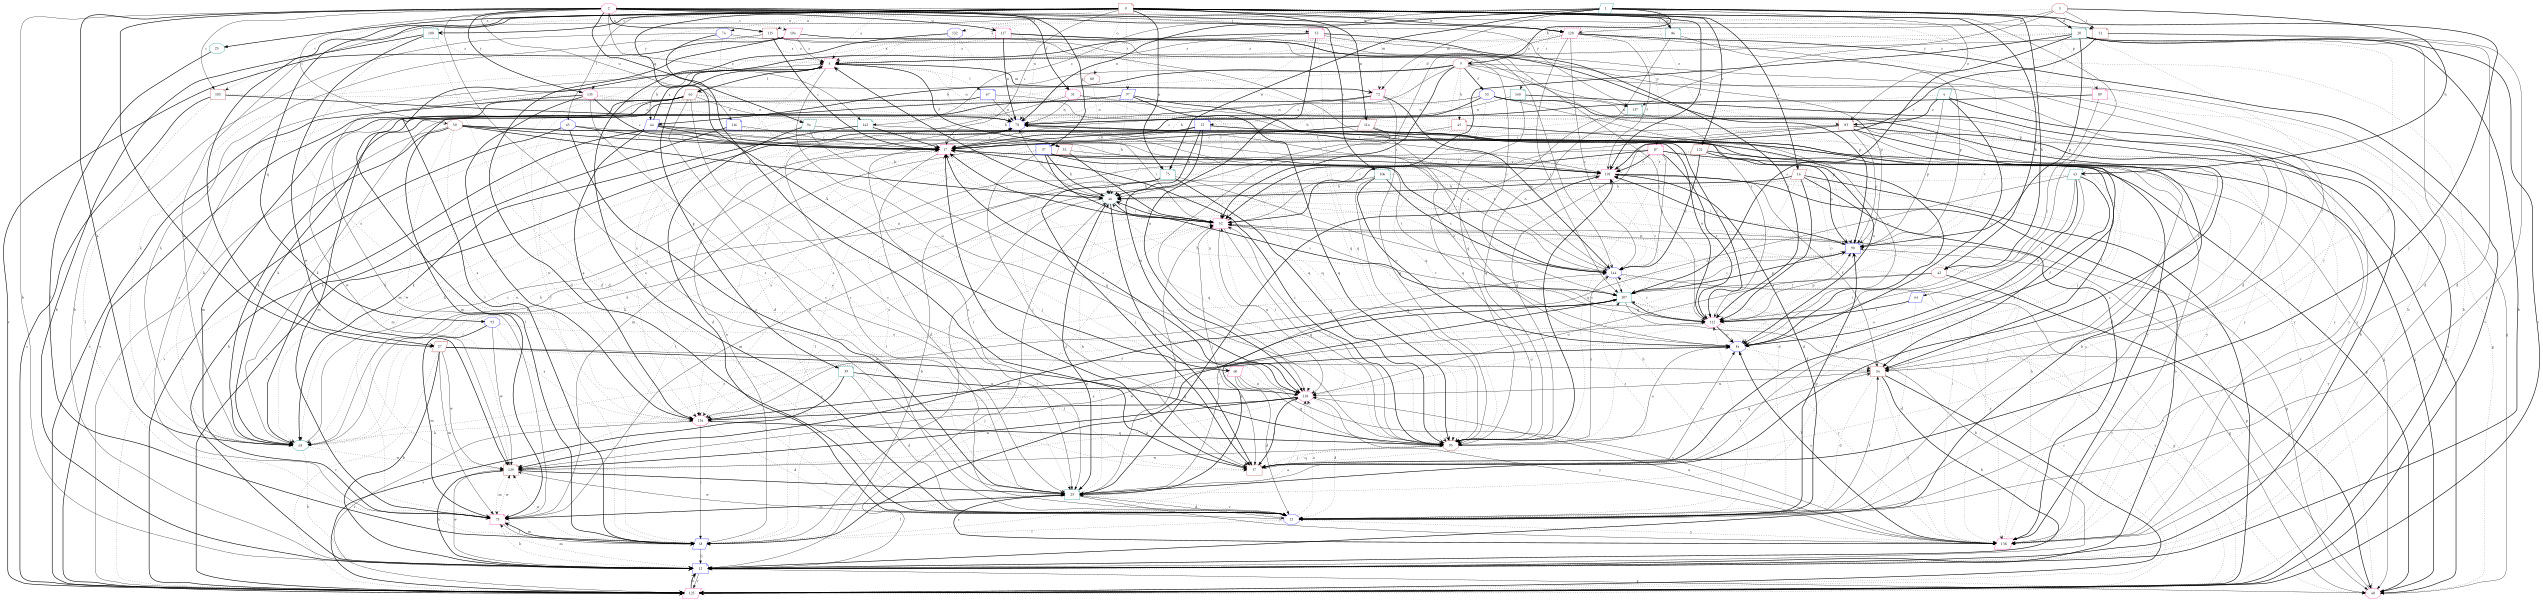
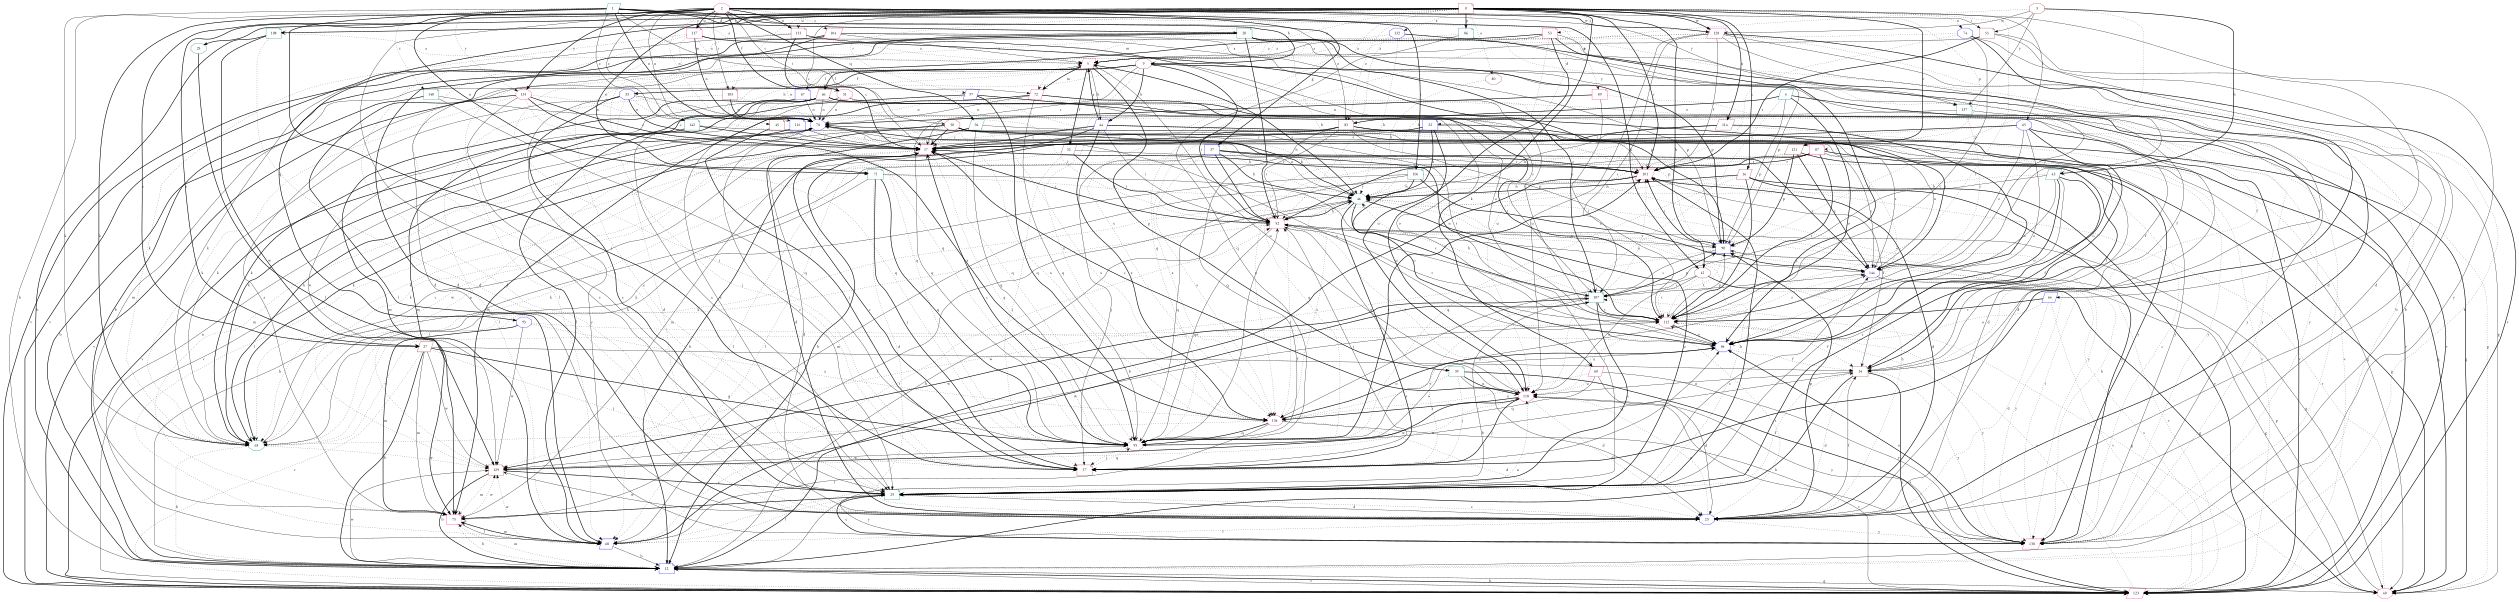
none -> (1936, 277)
(46, 582) -> none
